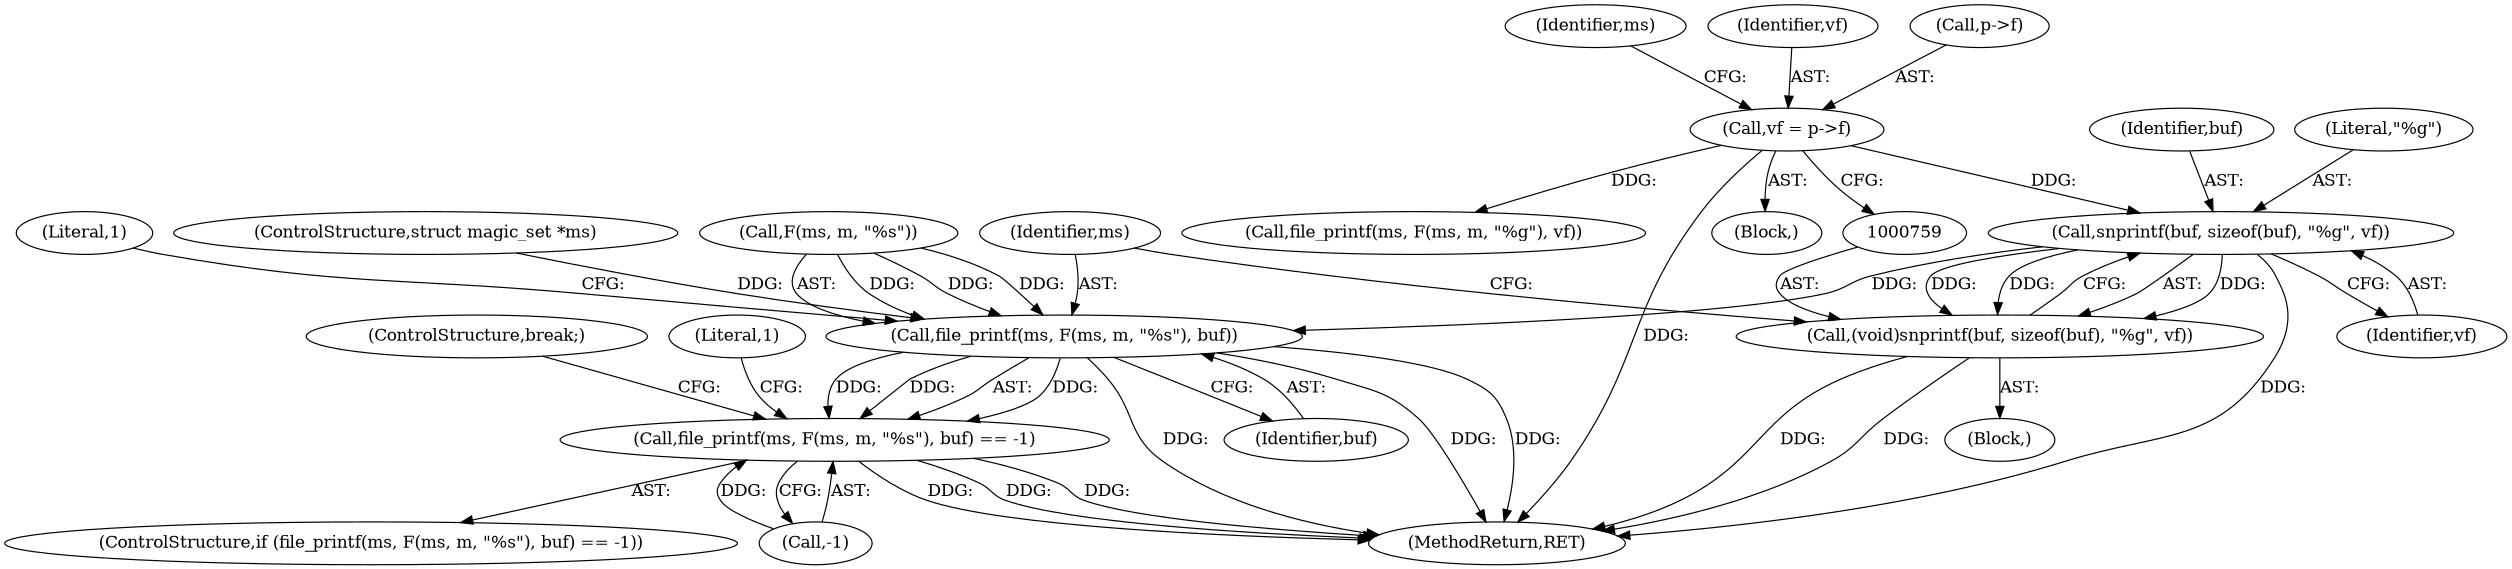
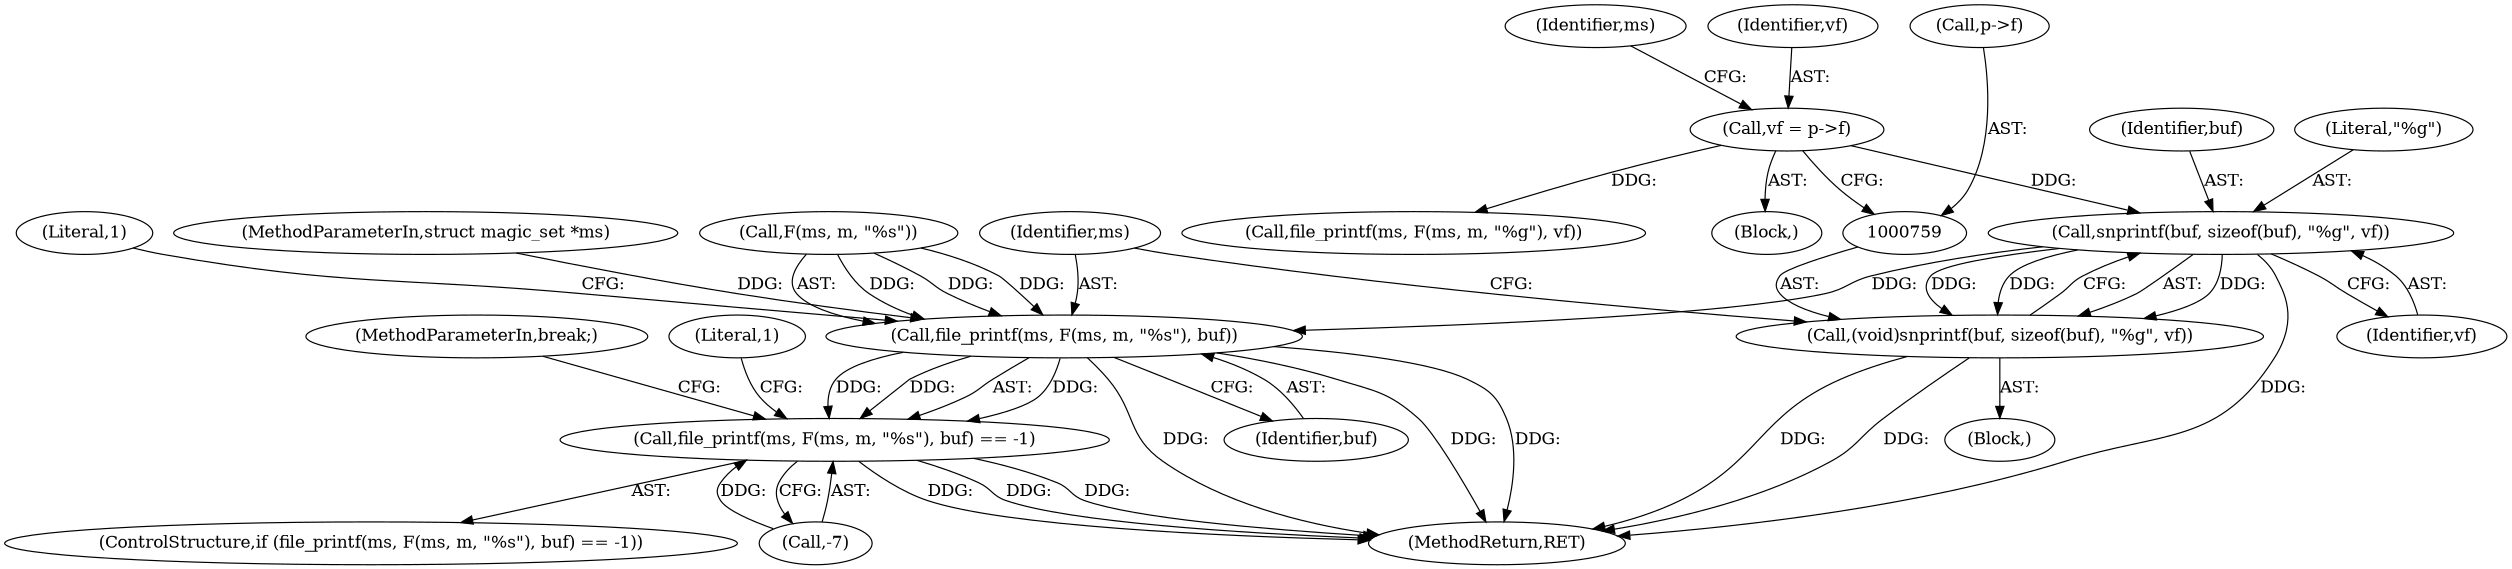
(1890, 74) -> (1986, 133)
(426, 233) -> (426, 233)
(1638, 327) -> none
(477, 336) -> (477, 336)
(816, 543) -> (816, 543)
